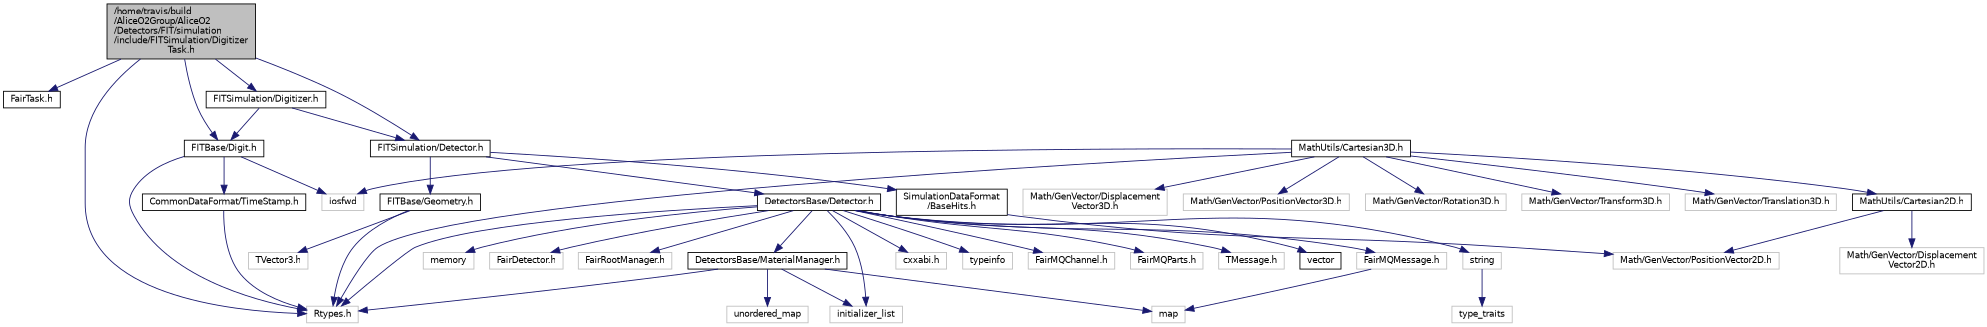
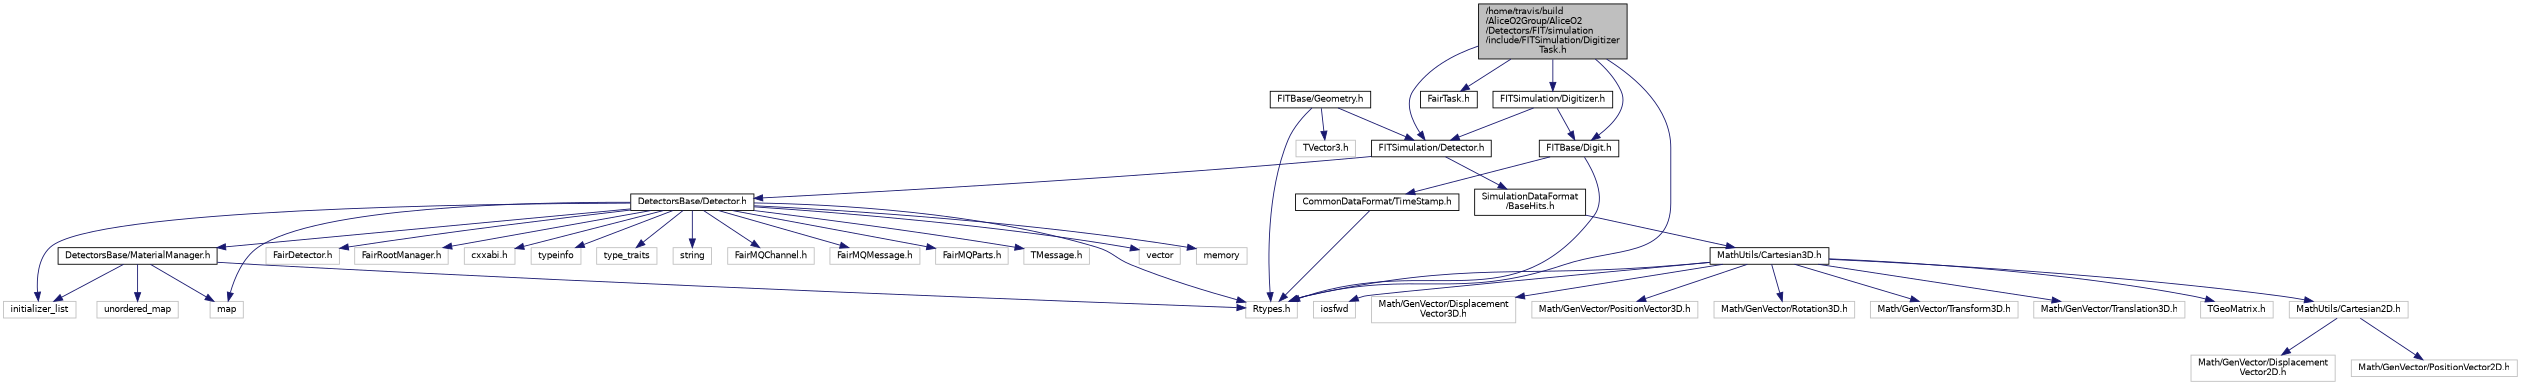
(430, 171) -> (1372, 122)
(279, 174) -> none
(1912, 202) -> (2349, 310)
(1335, 239) -> (1656, 230)
(1320, 261) -> (1160, 256)
(1482, 283) -> (663, 226)
(1283, 289) -> (393, 213)
none -> (2237, 310)
